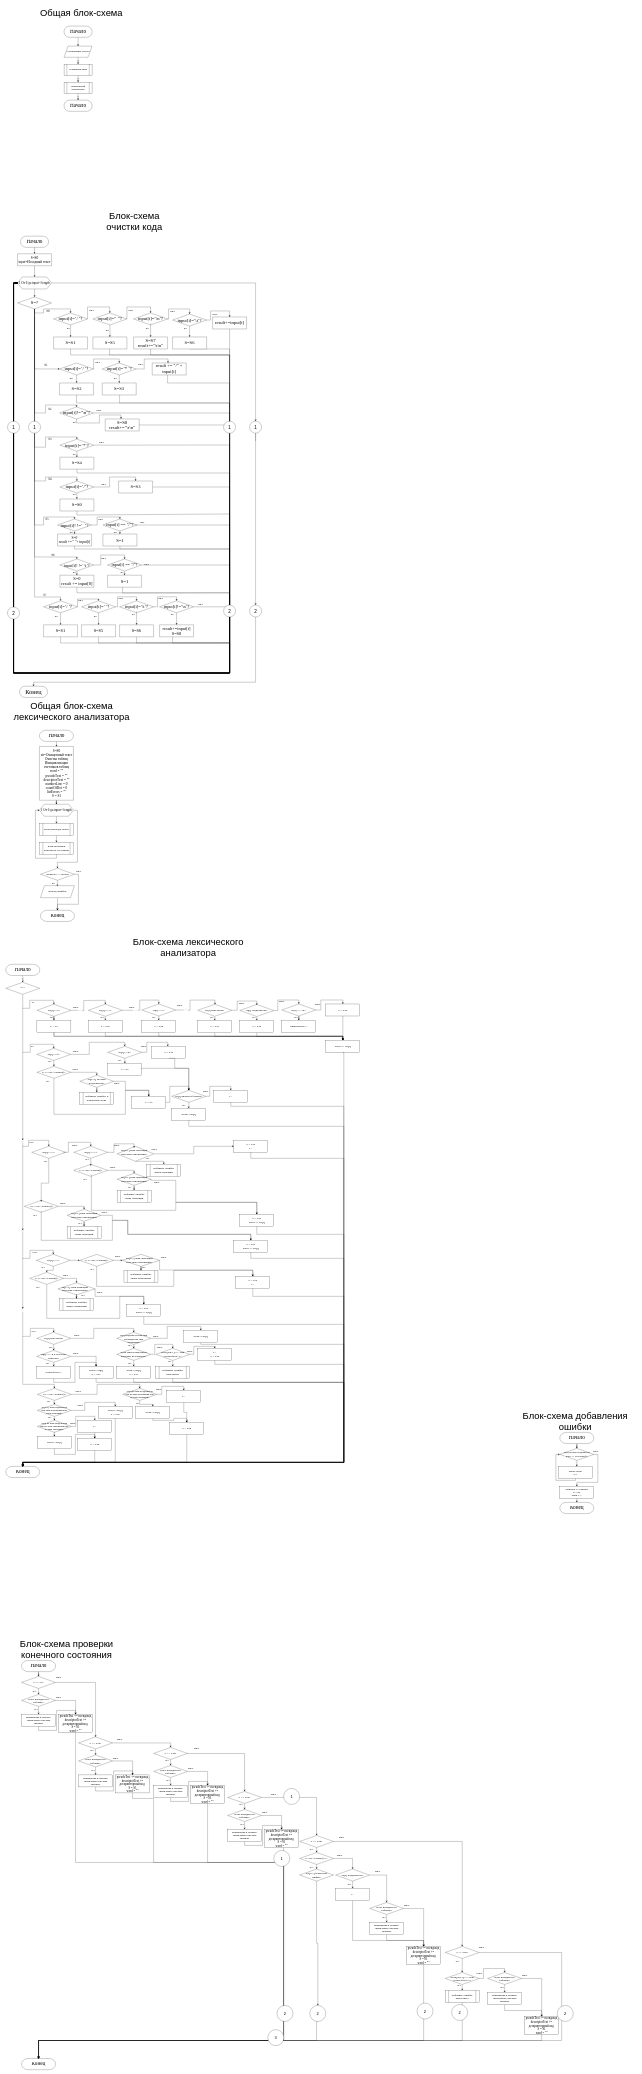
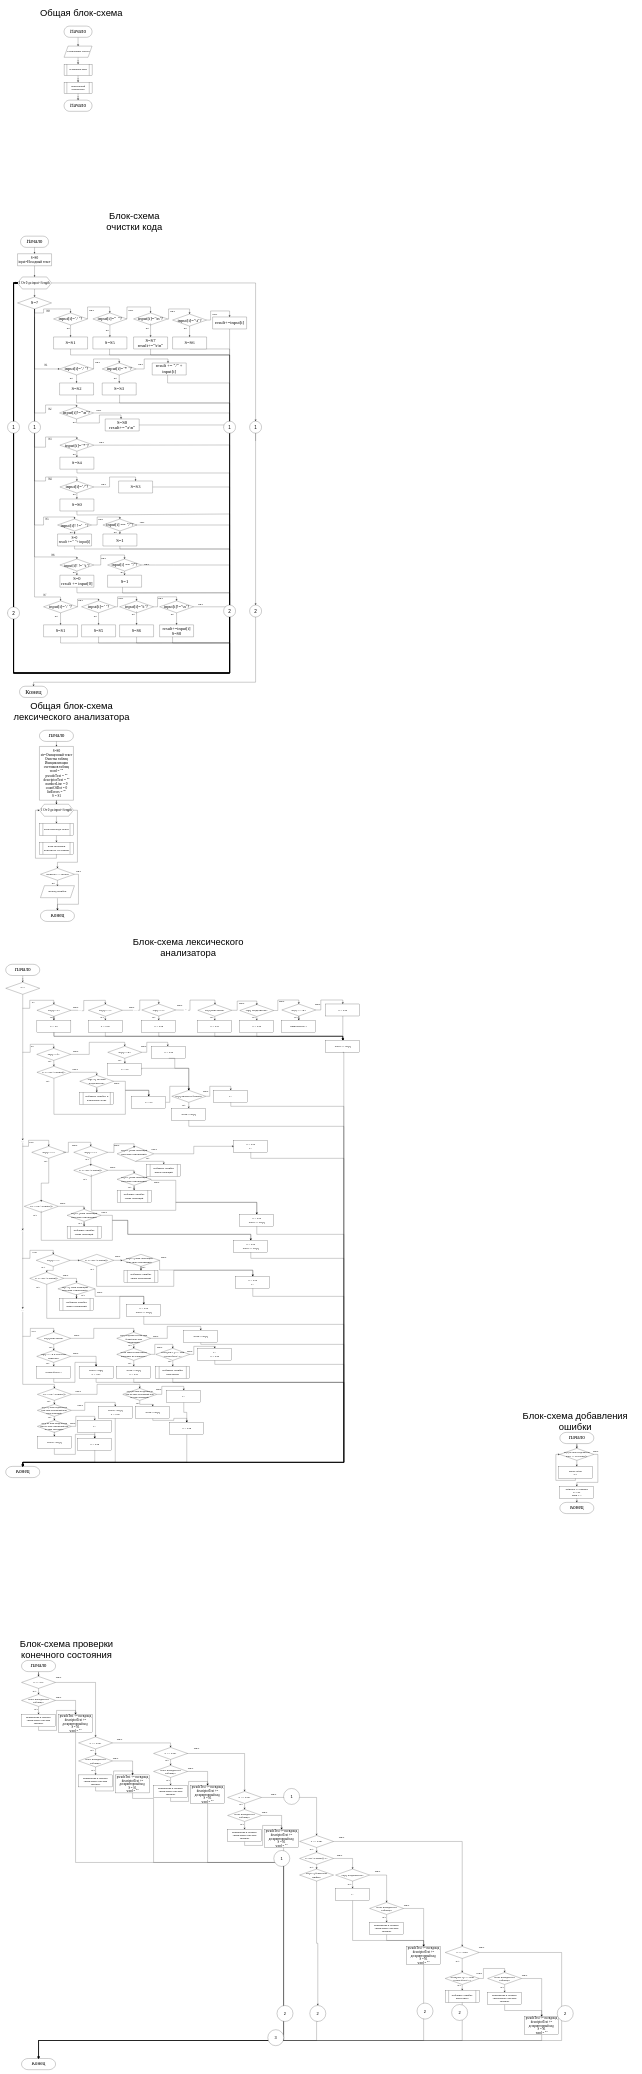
(134, 1339) -> (134, 1339)
